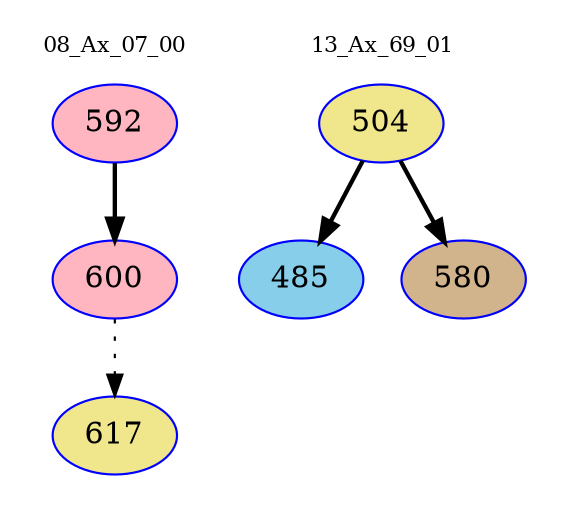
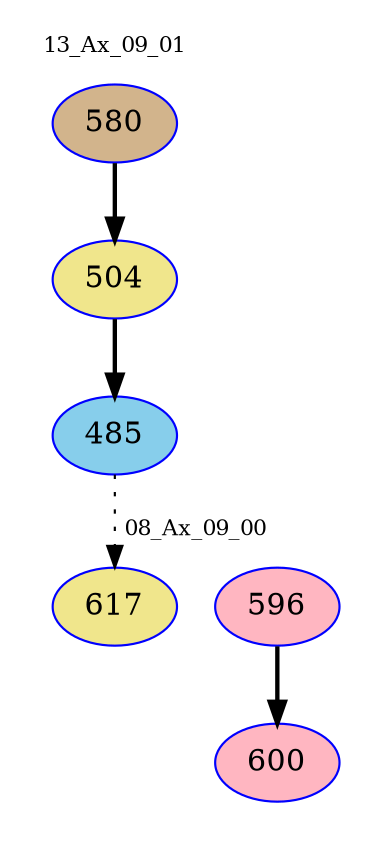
(115, 47) -> (196, 530)
(382, 47) -> (115, 47)
(115, 123) -> (277, 607)
(417, 192) -> (115, 191)
(115, 347) -> (115, 522)
